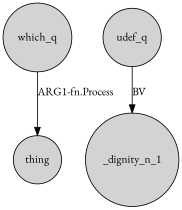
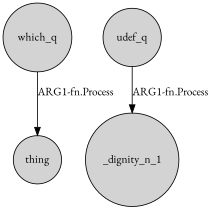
(139, 92) -> (170, 92)
